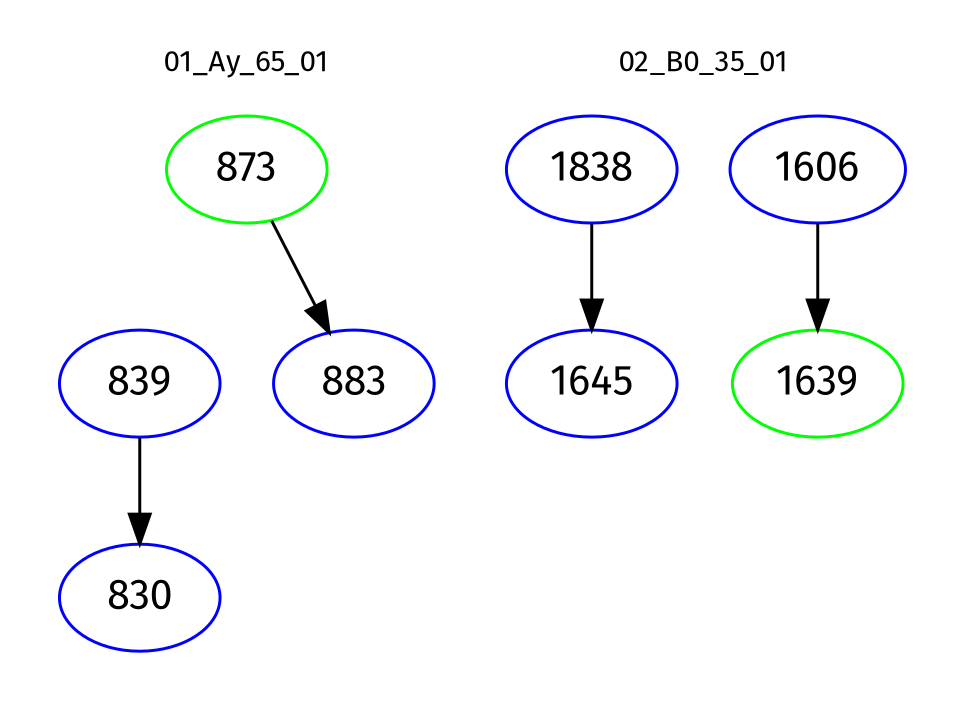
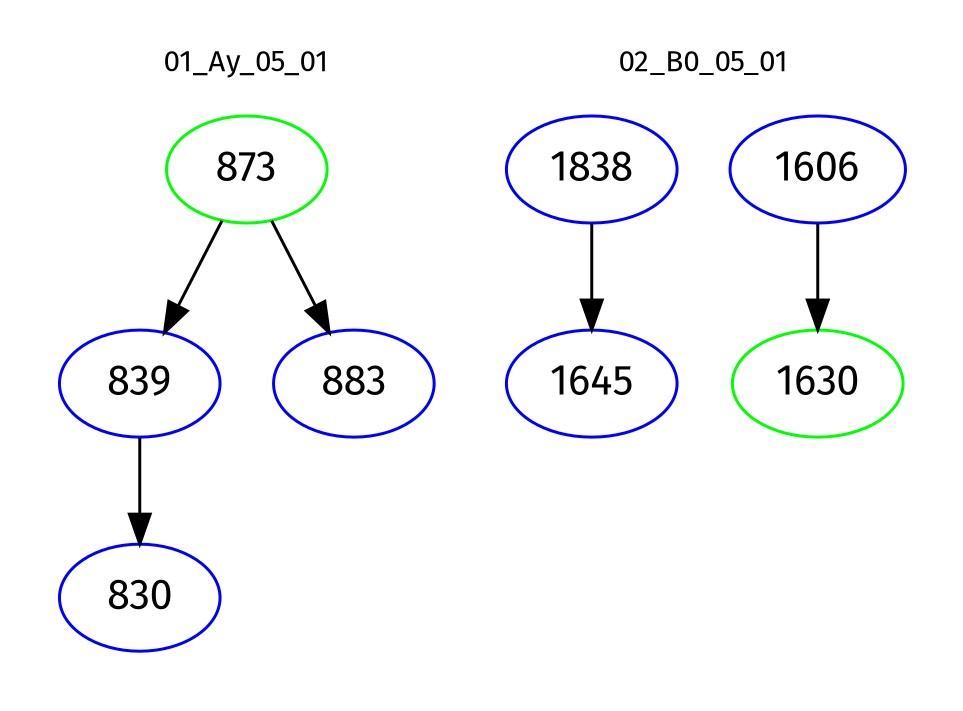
(247, 64) -> (247, 64)
(705, 64) -> (705, 64)
none -> (200, 263)
(818, 384) -> (818, 384)
